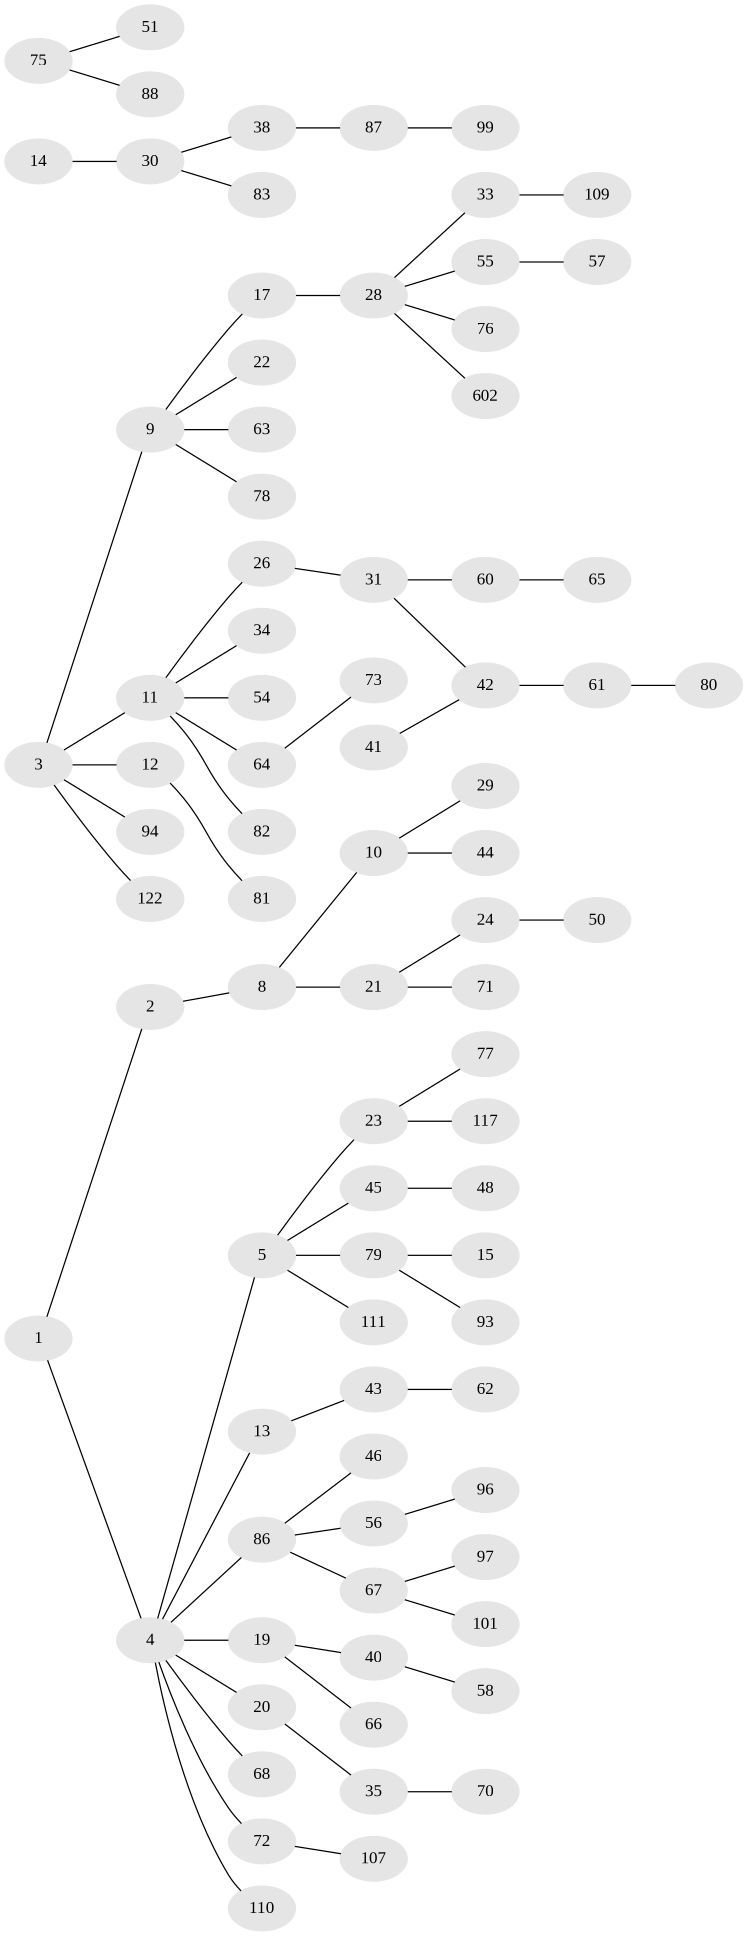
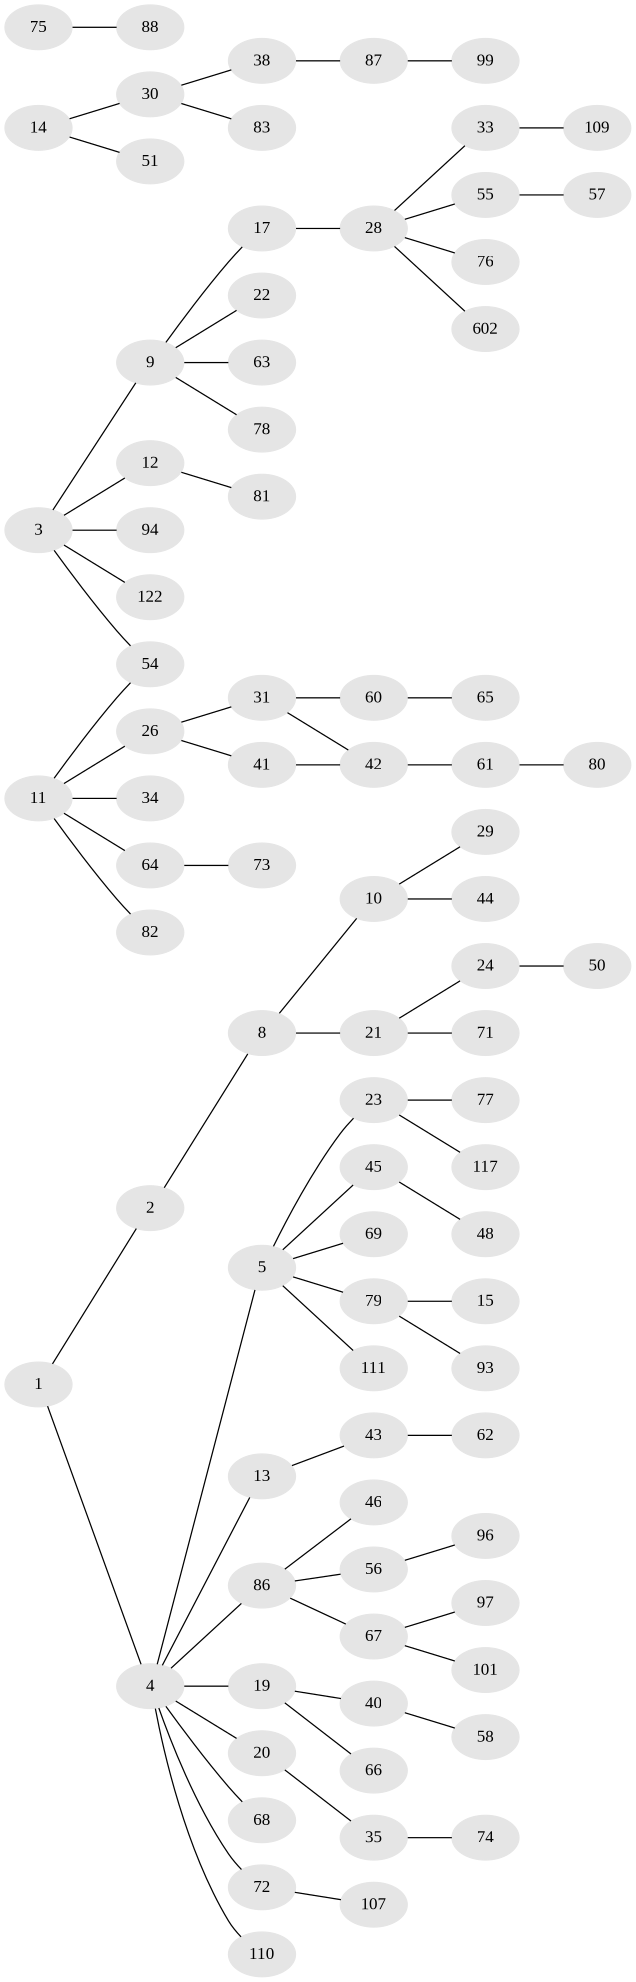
(95, 44) -> (95, 145)
(94, 731) -> (91, 599)
none -> (206, 748)
none -> (374, 1234)
(485, 1792) -> (485, 1838)
